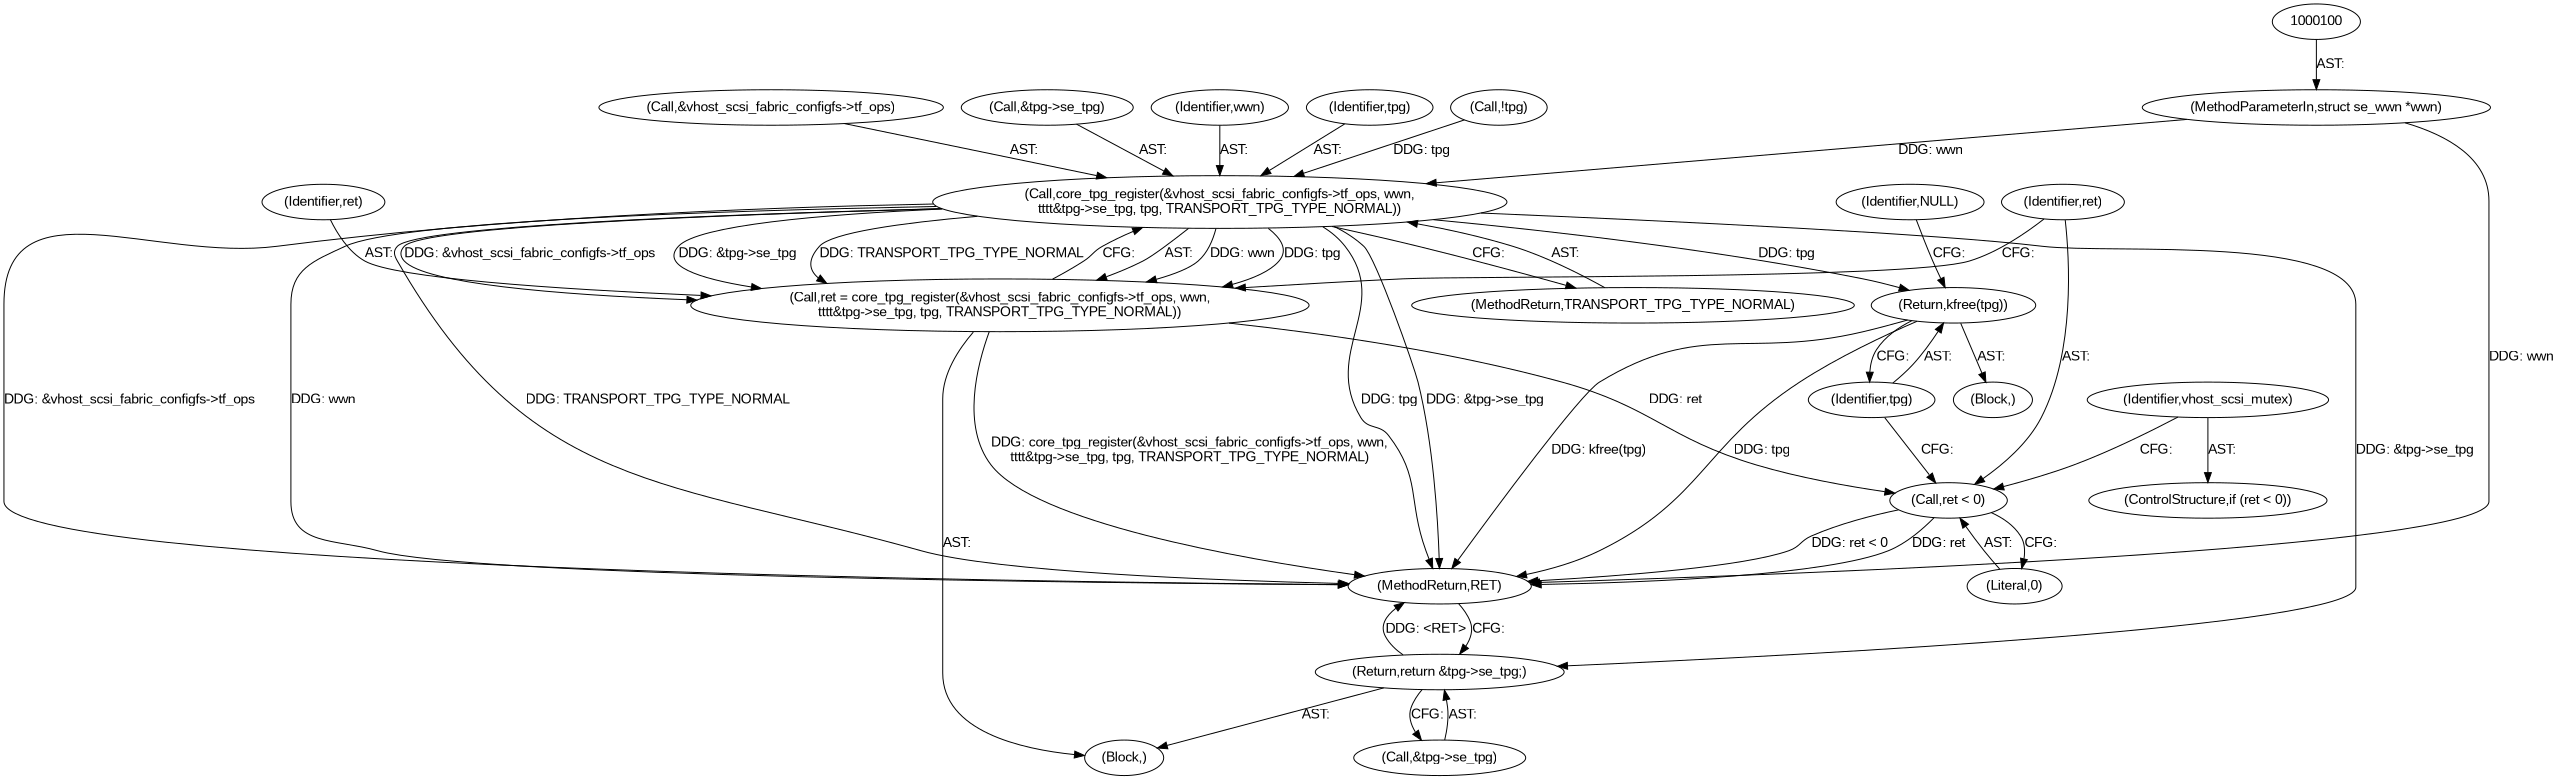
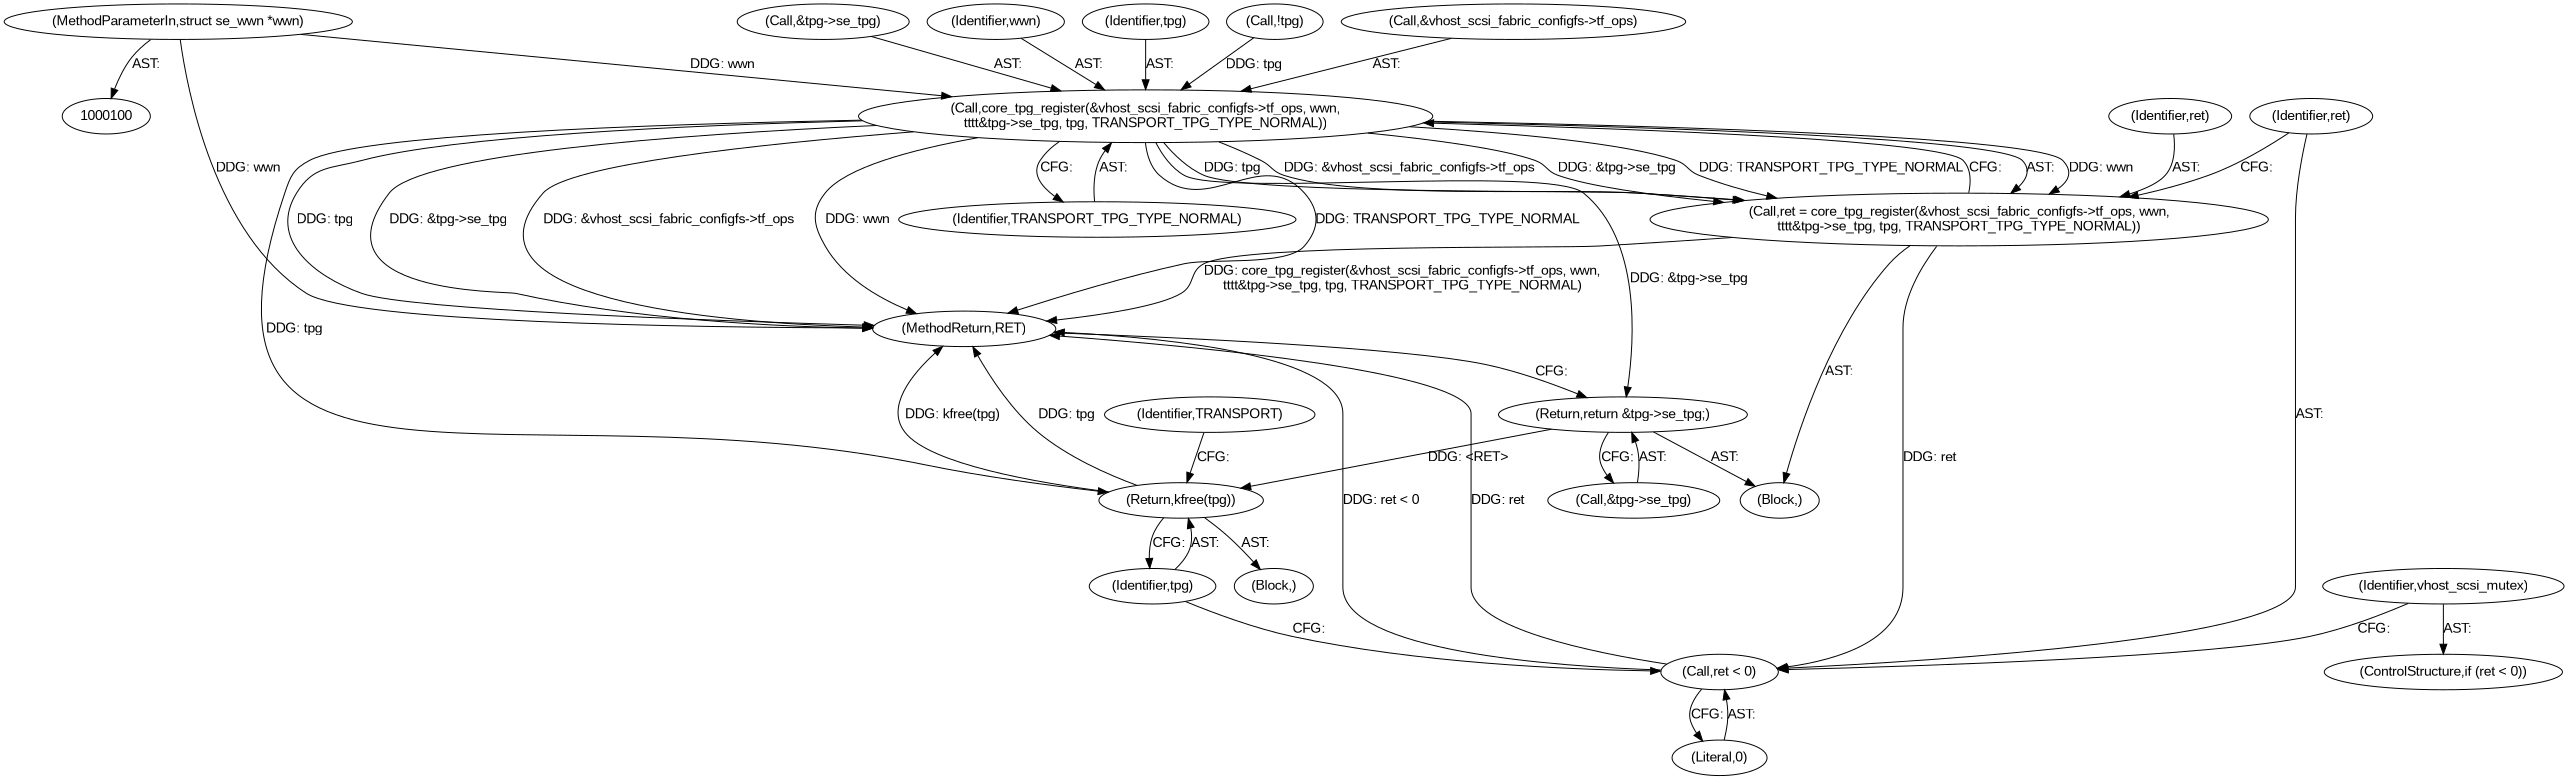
(2316, 60) -> (129, 61)
(1910, 202) -> (1210, 415)
(1633, 305) -> (1097, 220)
(1384, 633) -> (1401, 458)
